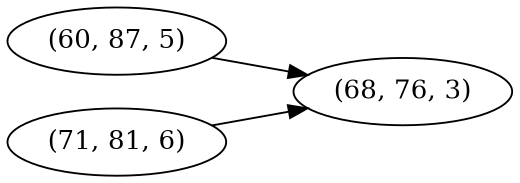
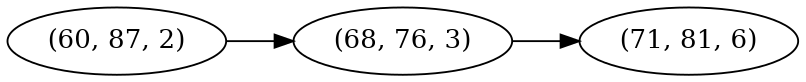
(117, 41) -> (117, 41)
(250, 119) -> (536, 41)
